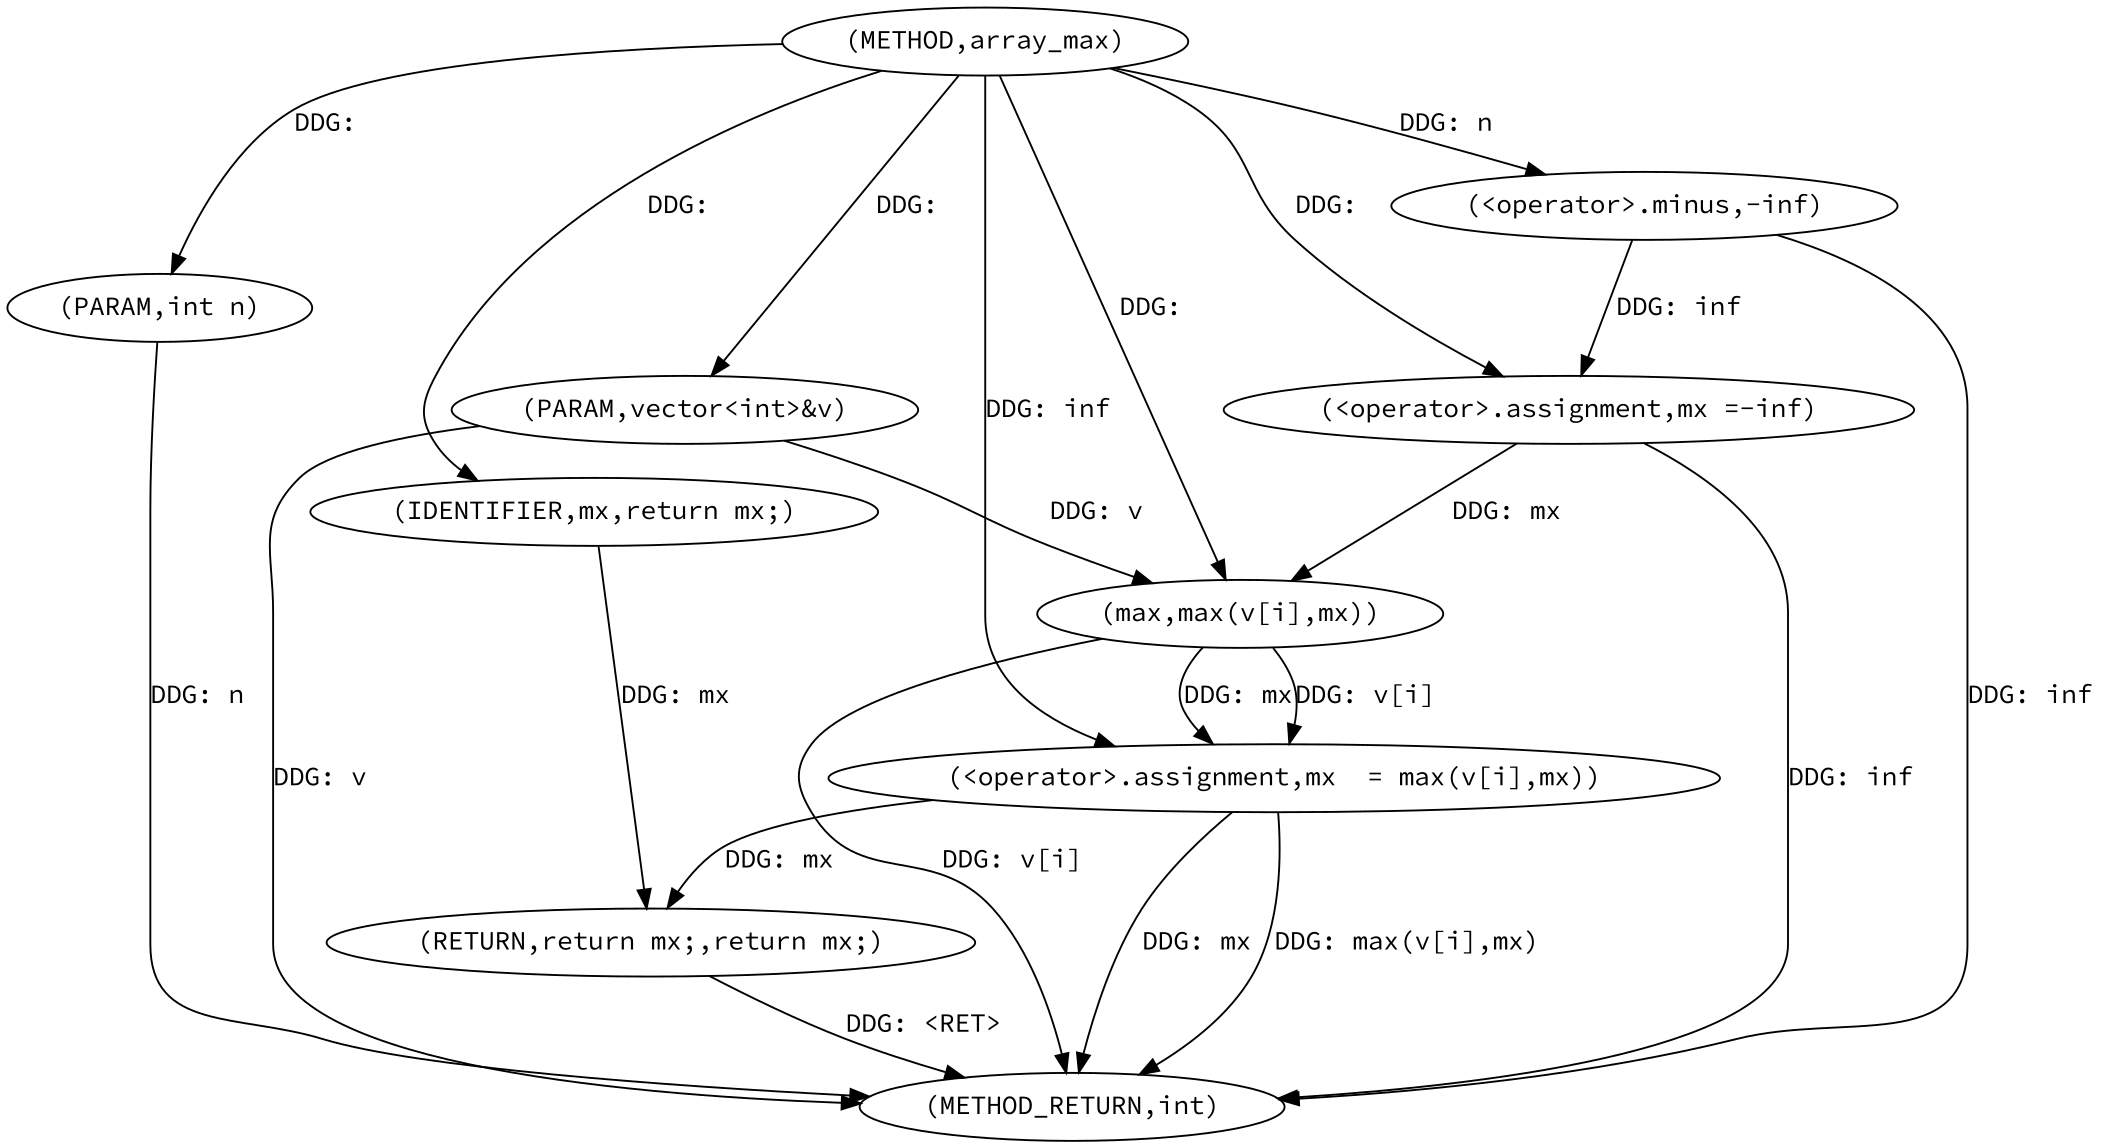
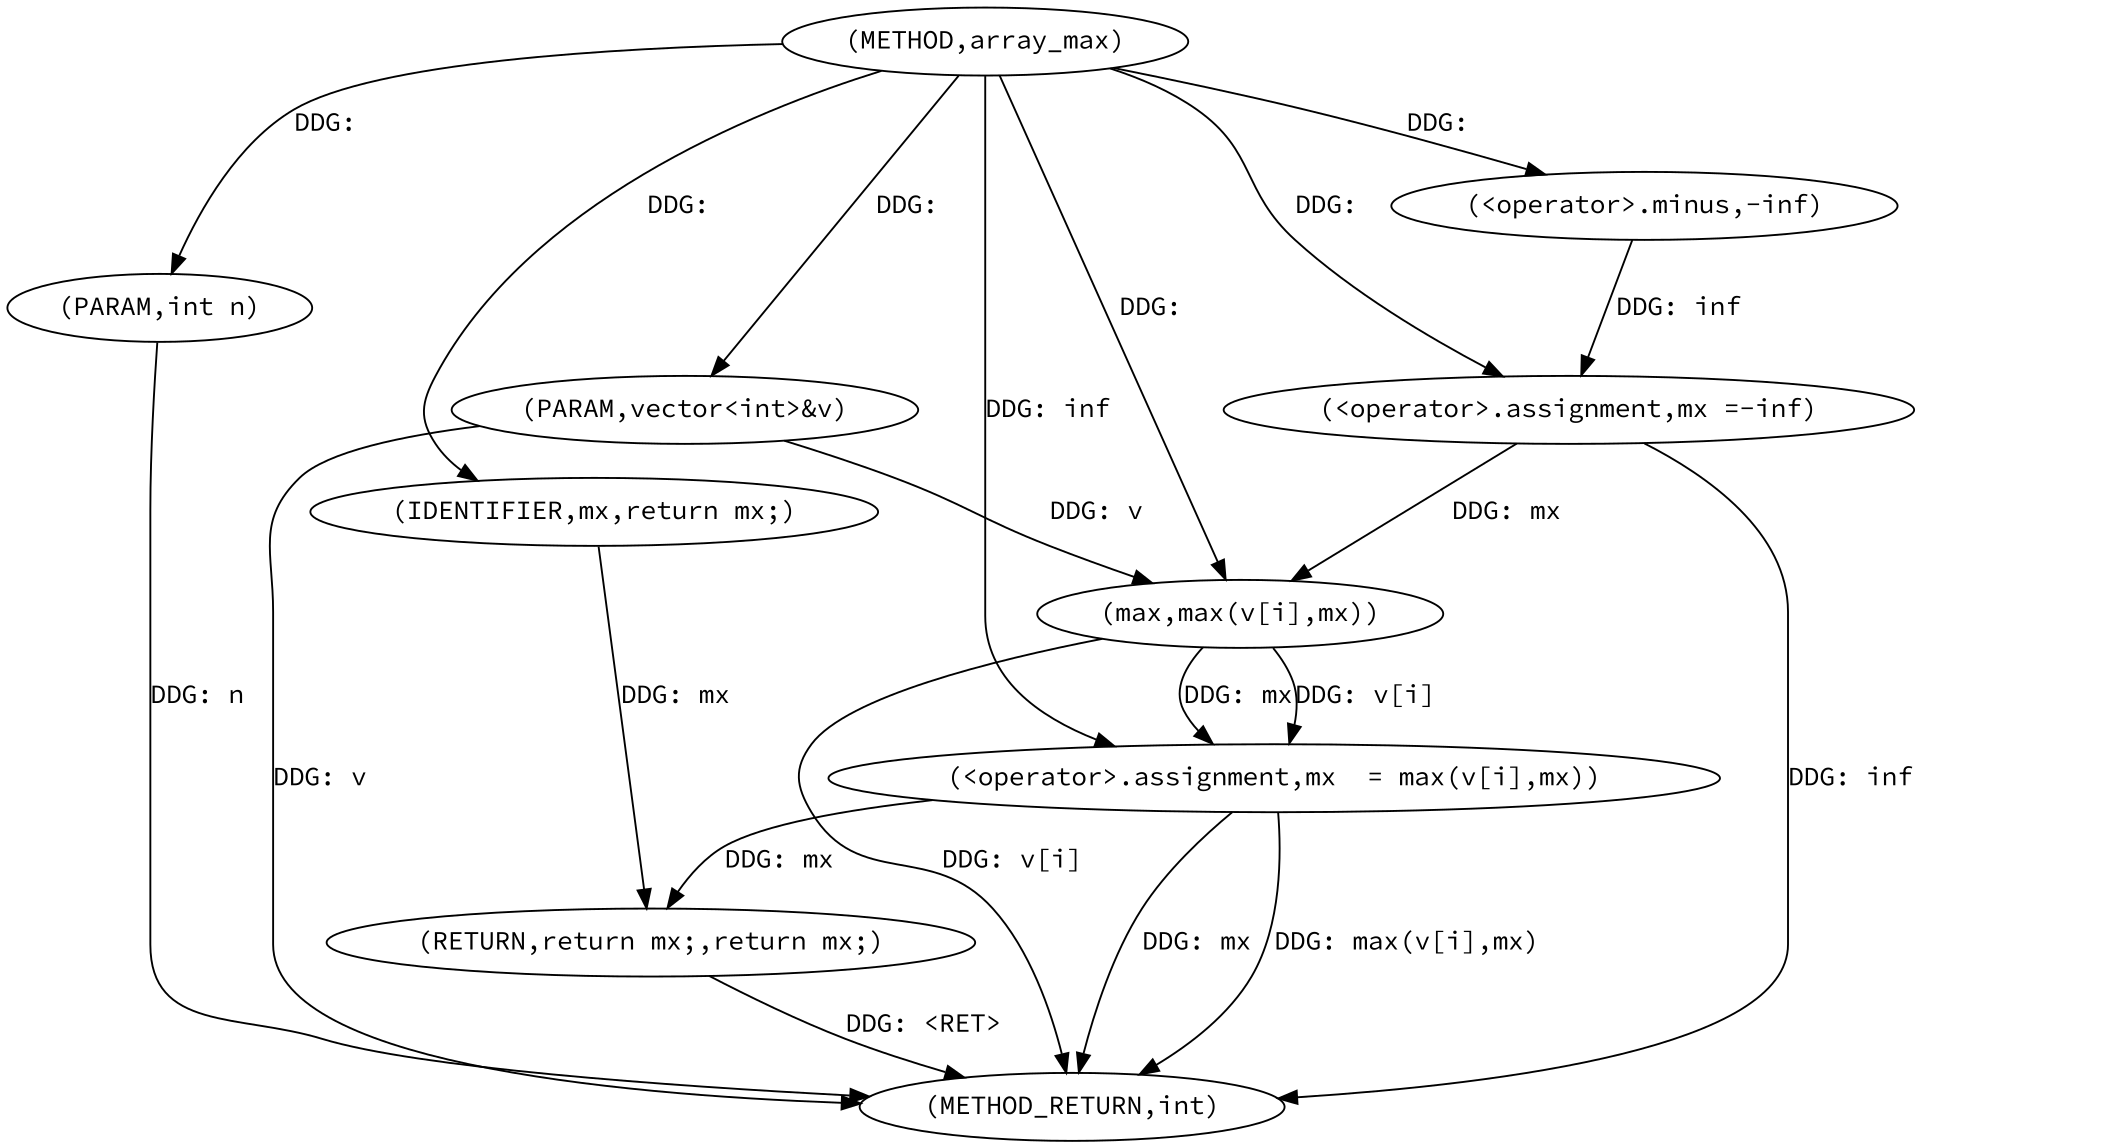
(1446, 124) -> (1446, 124)
(1967, 899) -> none
